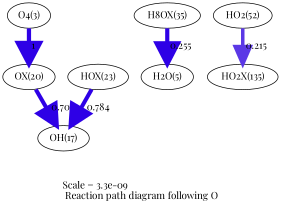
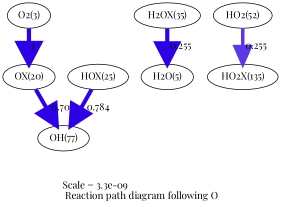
(29, 16) -> (29, 16)
(167, 16) -> (167, 16)
(255, 46) -> (255, 46)
(98, 77) -> (98, 77)
(64, 138) -> (64, 138)
